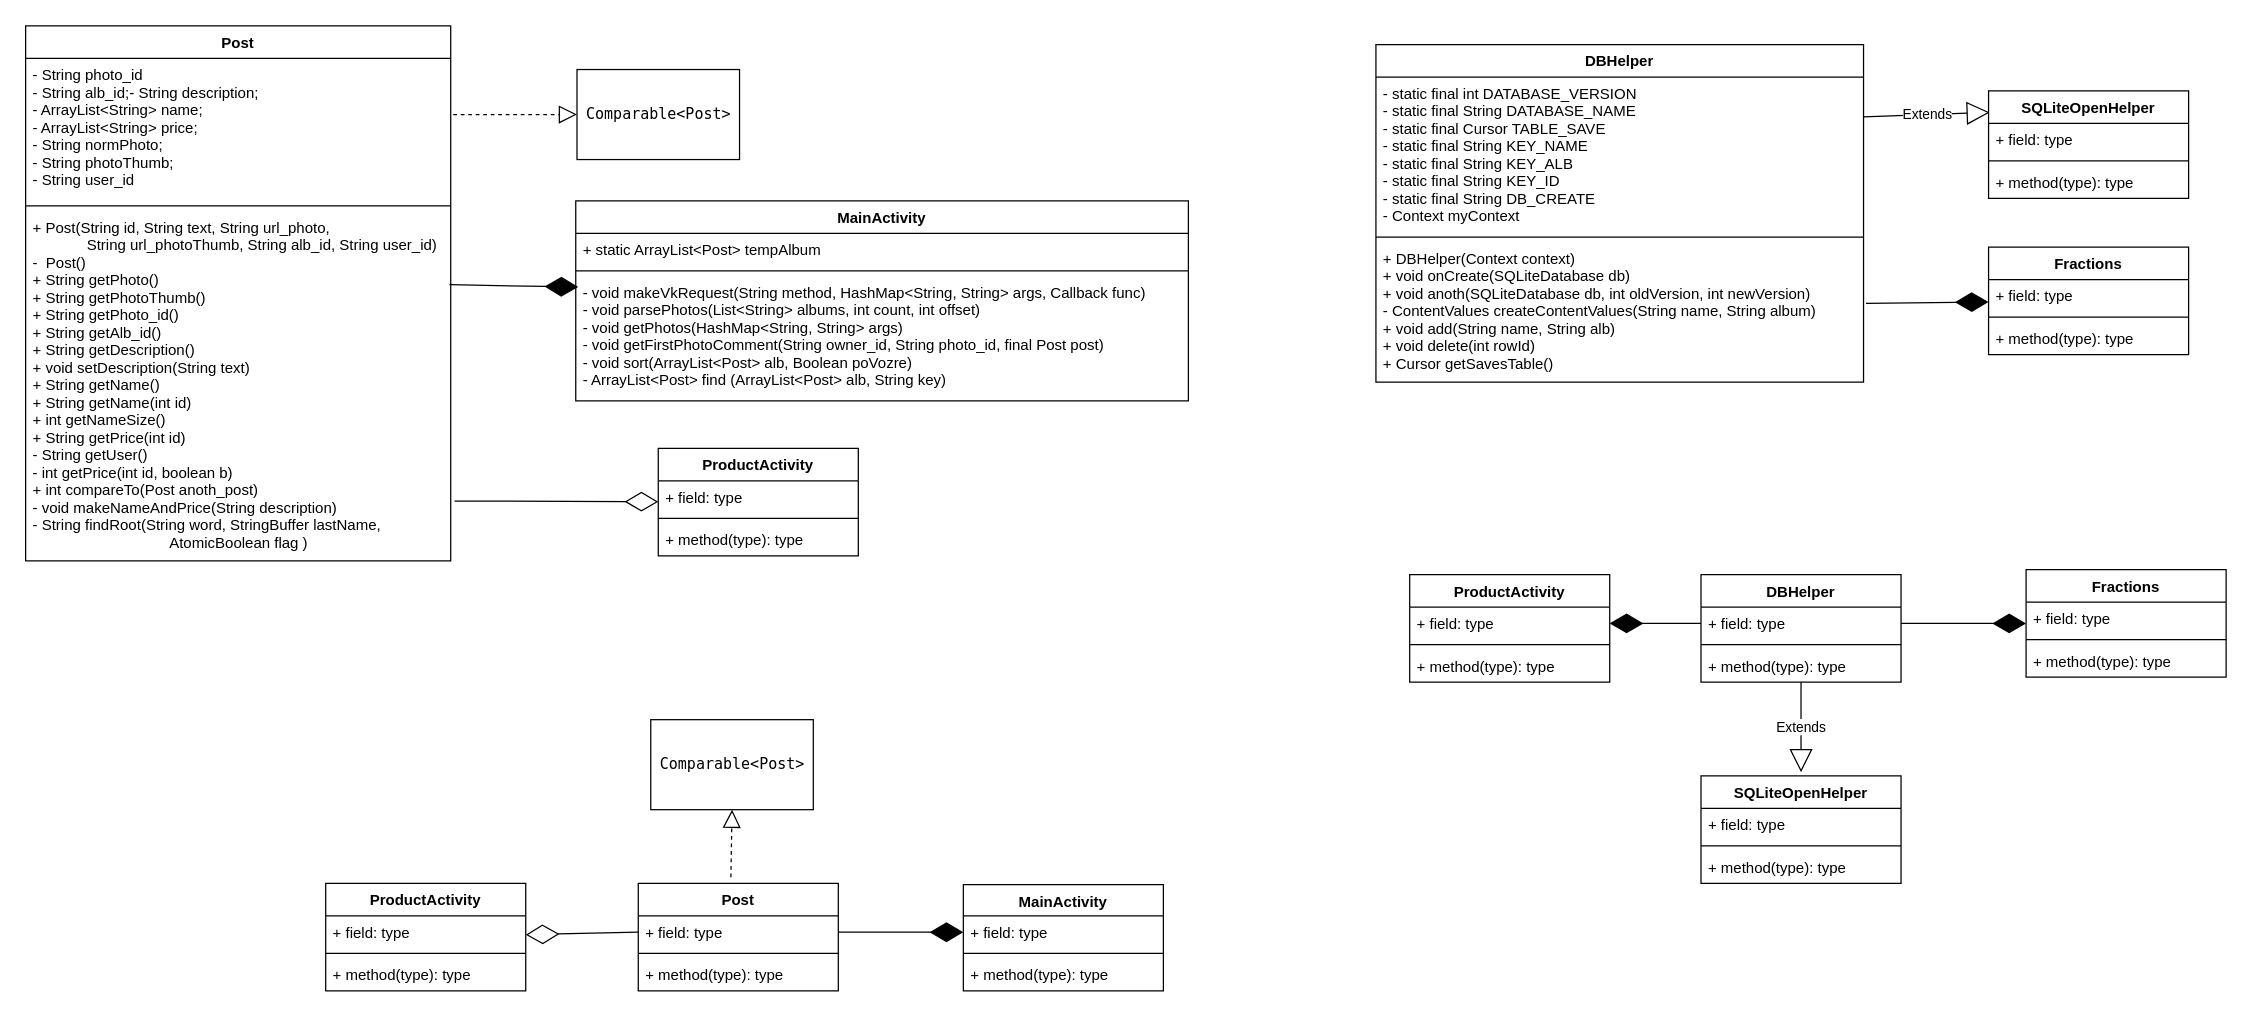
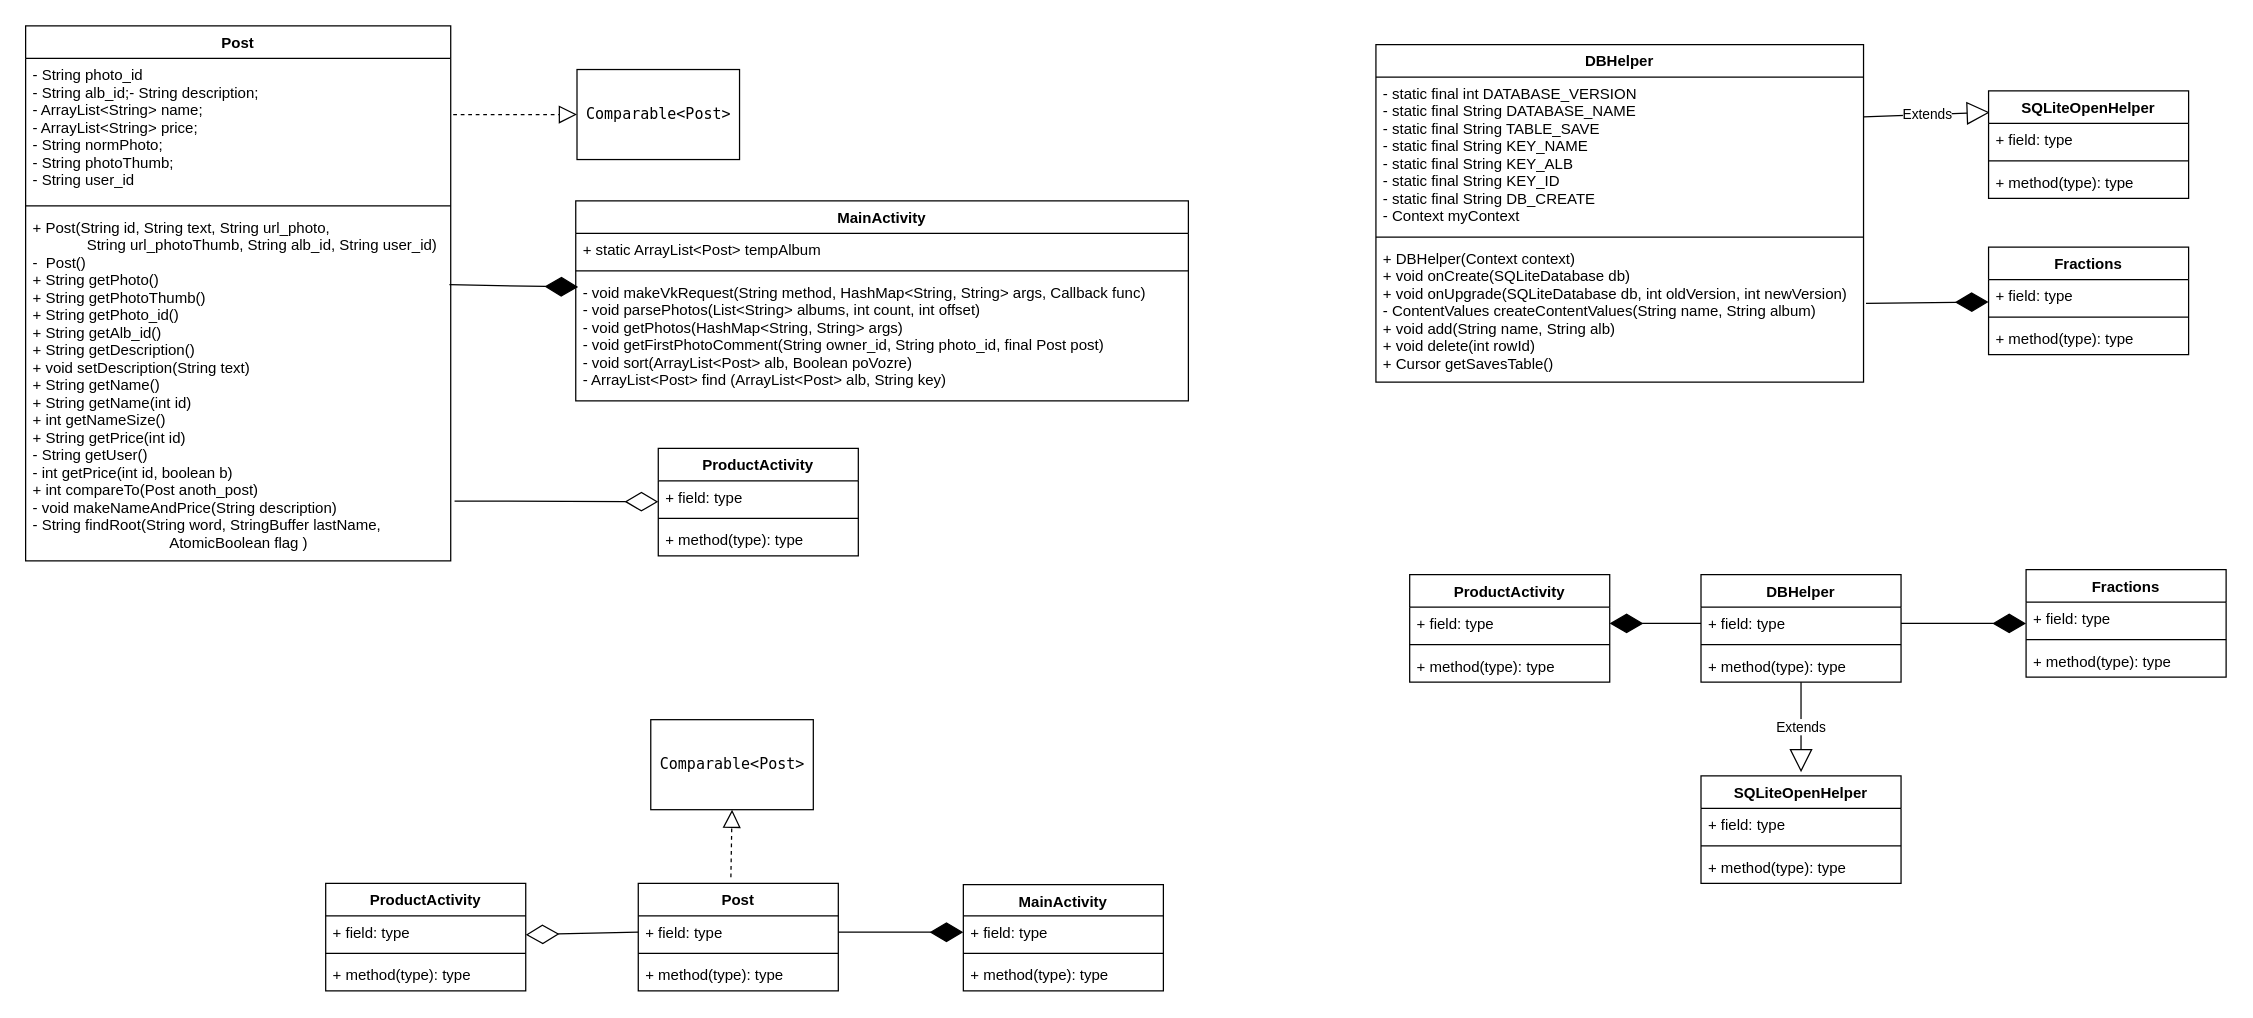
(1514, 94) -> (1514, 94)
(1490, 259) -> (1490, 259)
